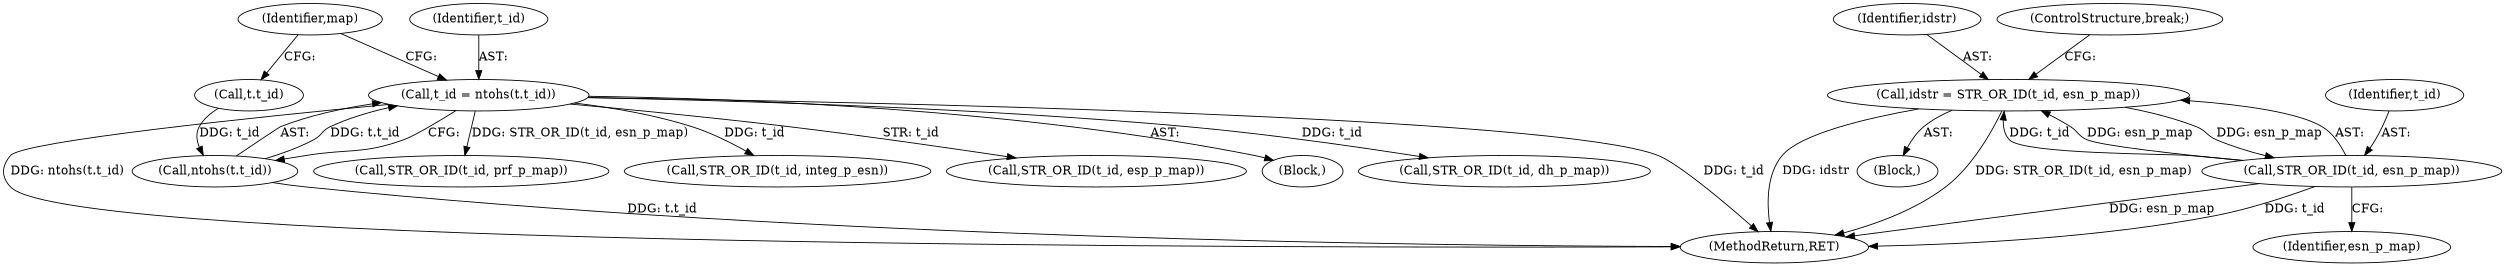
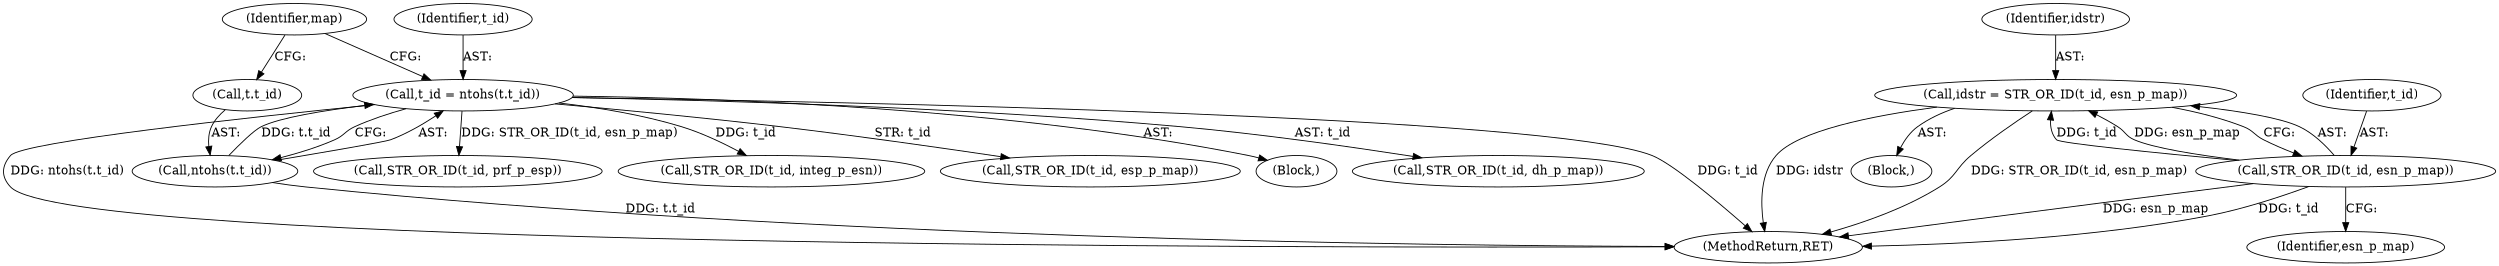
(2110, 19) -> none
(230, 133) -> (228, 133)
(1332, 133) -> (1323, 133)
(2269, 133) -> (2282, 133)
(461, 171) -> (458, 171)
